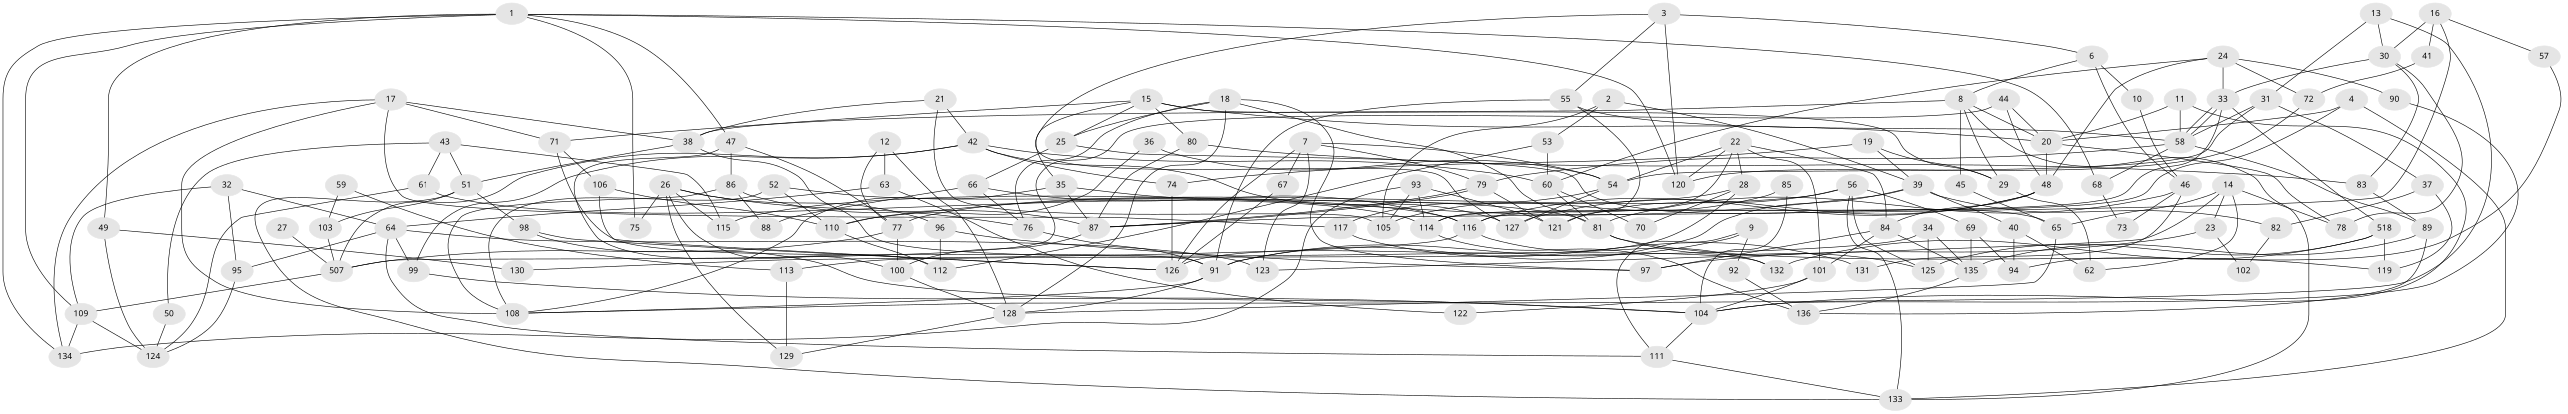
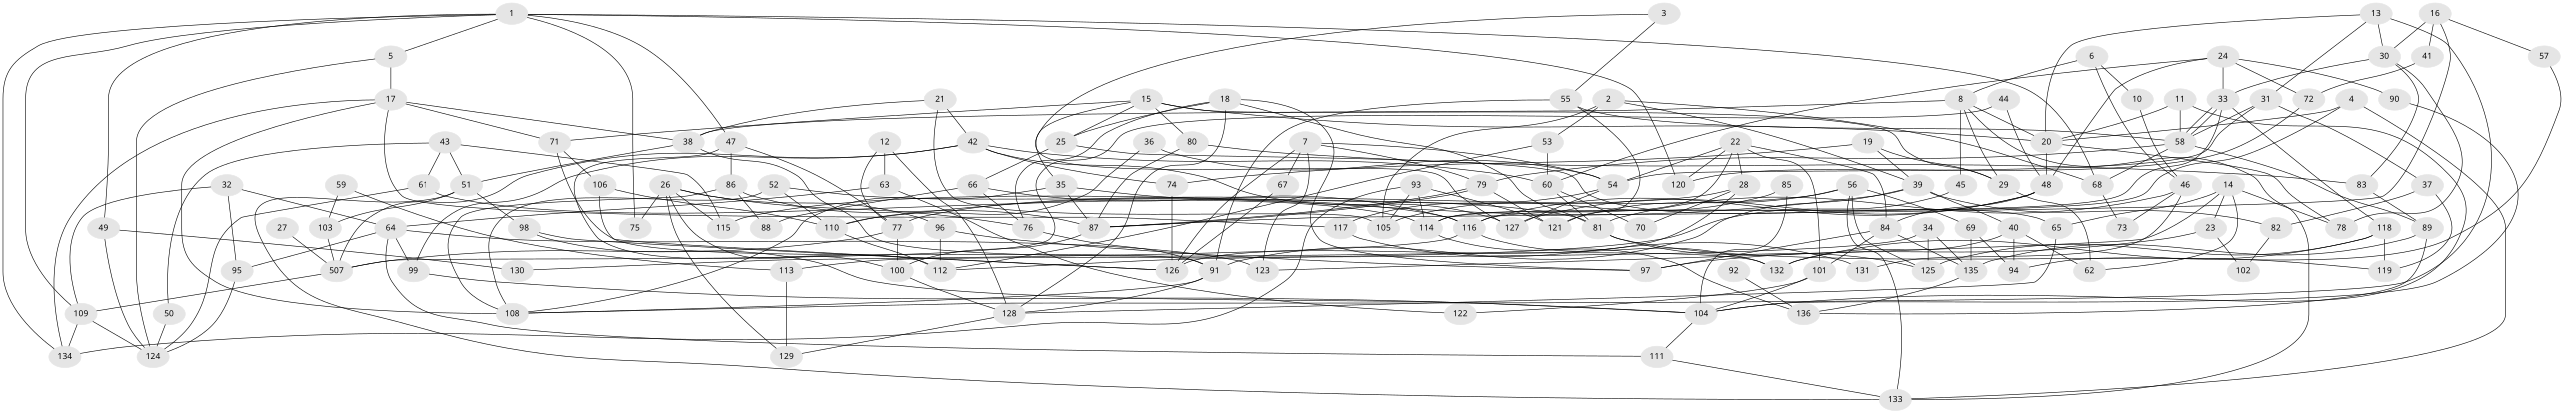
(1879, 27) -> none
none -> (391, 57)
(1671, 99) -> none
none -> (1776, 113)
(2025, 121) -> (2168, 27)
(2009, 207) -> (1703, 226)
(1752, 228) -> none
(2385, 228) -> (2385, 228)
none -> (1895, 250)
